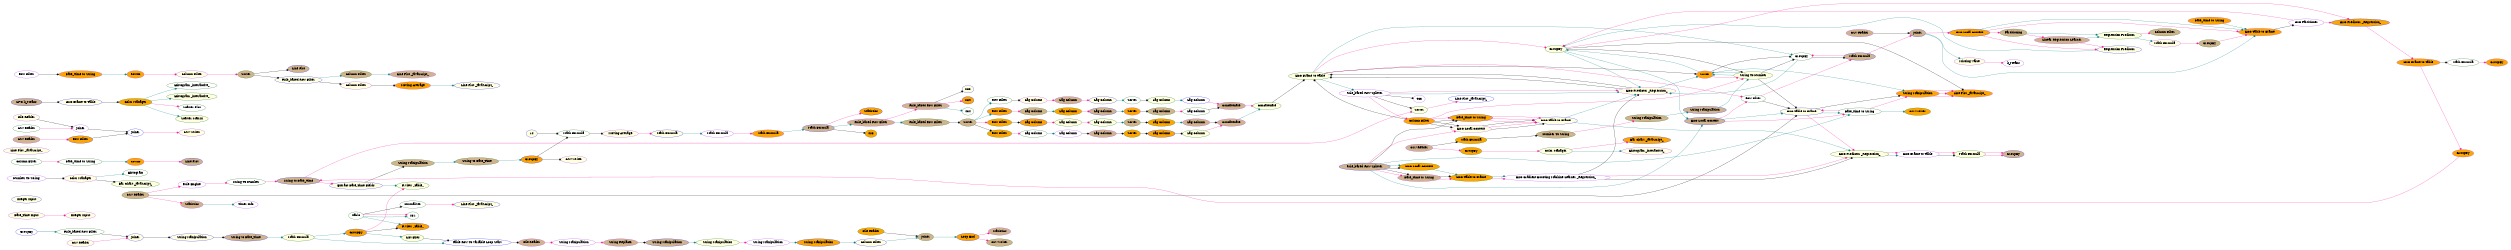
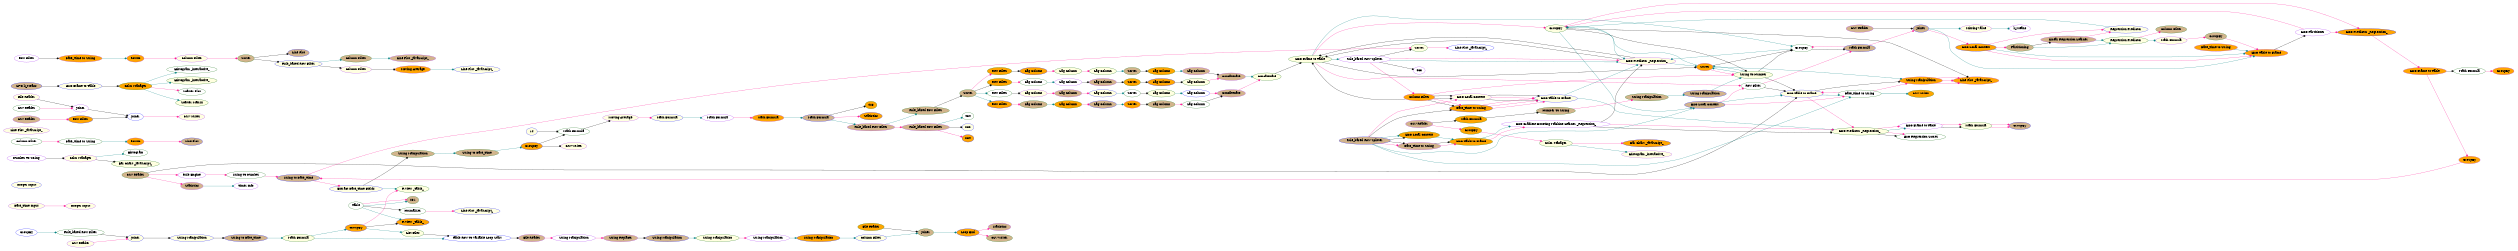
(2034, 36) -> (2040, 44)
(1993, 62) -> (2000, 29)
none -> (1921, 137)
(381, 211) -> (381, 208)
(413, 216) -> (413, 200)
